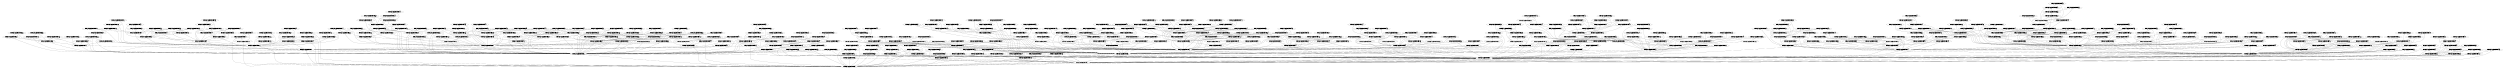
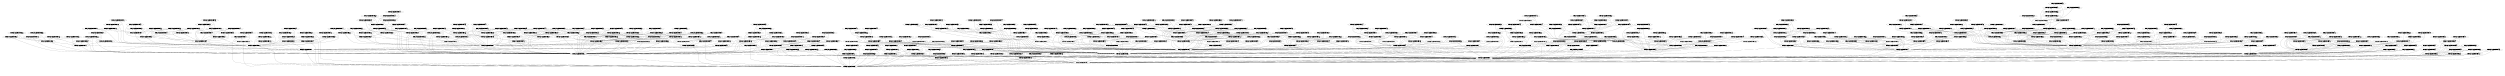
(1576, 50) -> (1576, 50)
